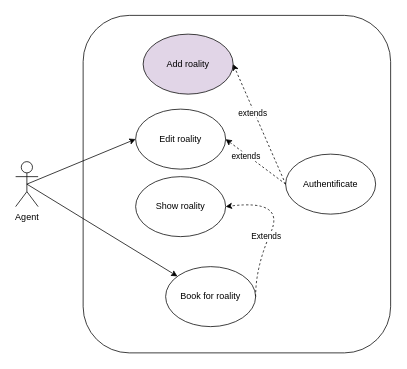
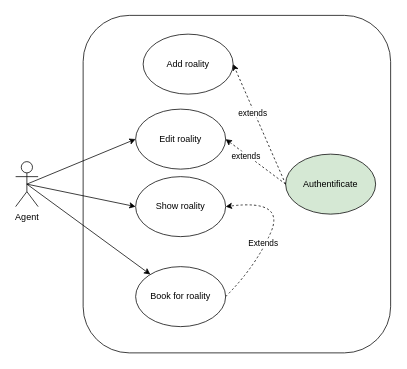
(188, 64) -> (188, 64)
(330, 184) -> (330, 184)
none -> (82, 196)
(210, 297) -> (180, 297)
